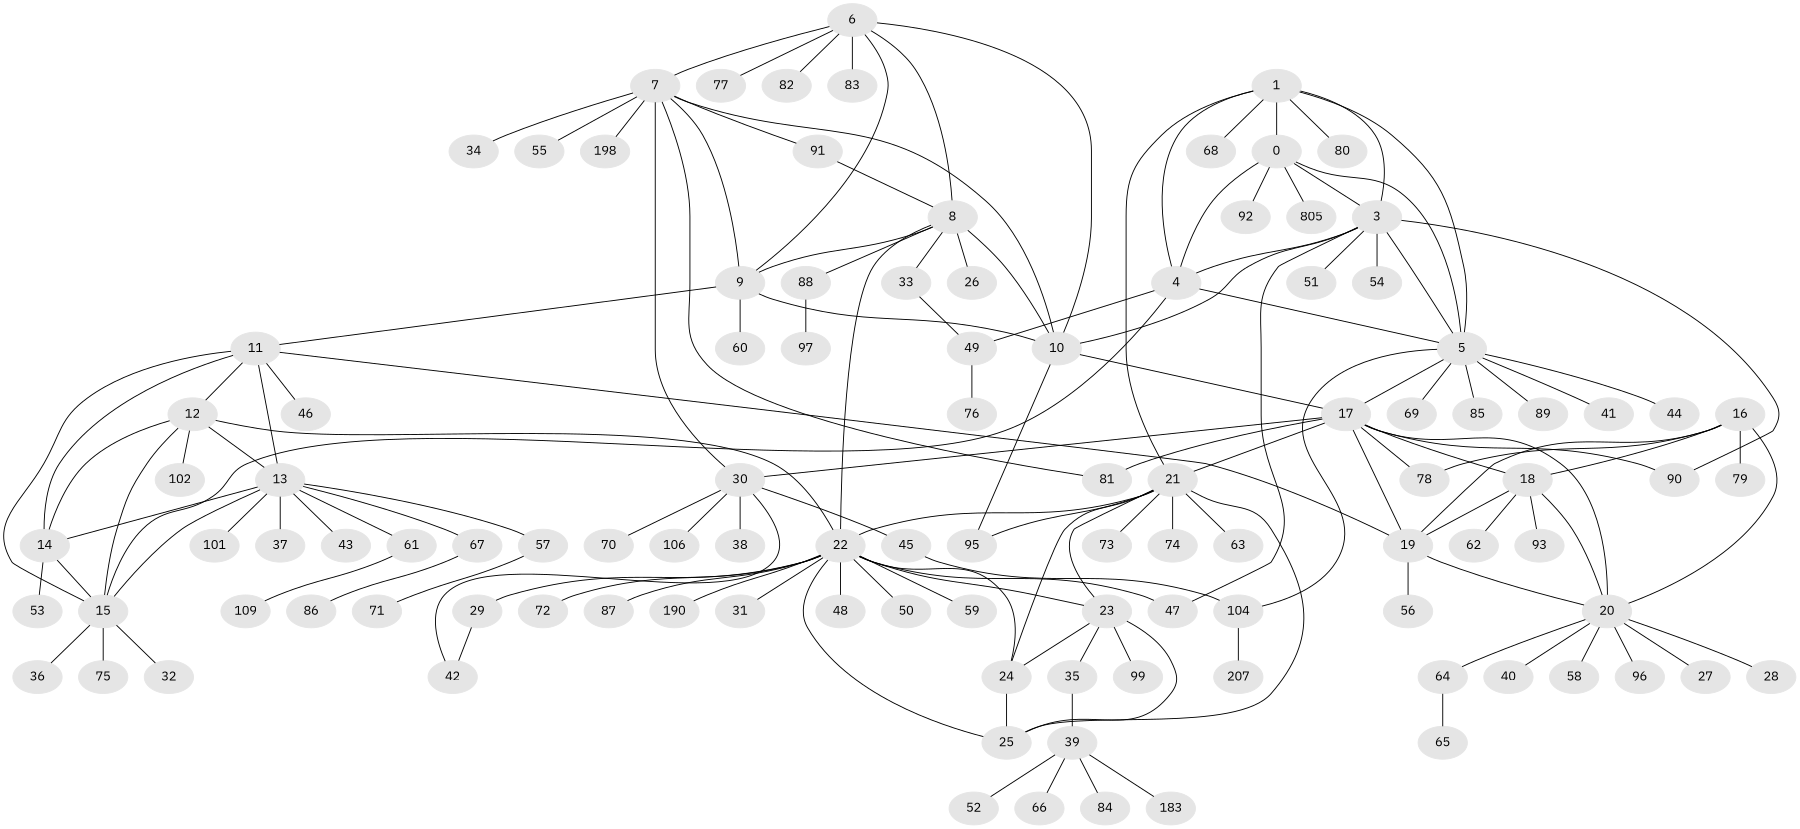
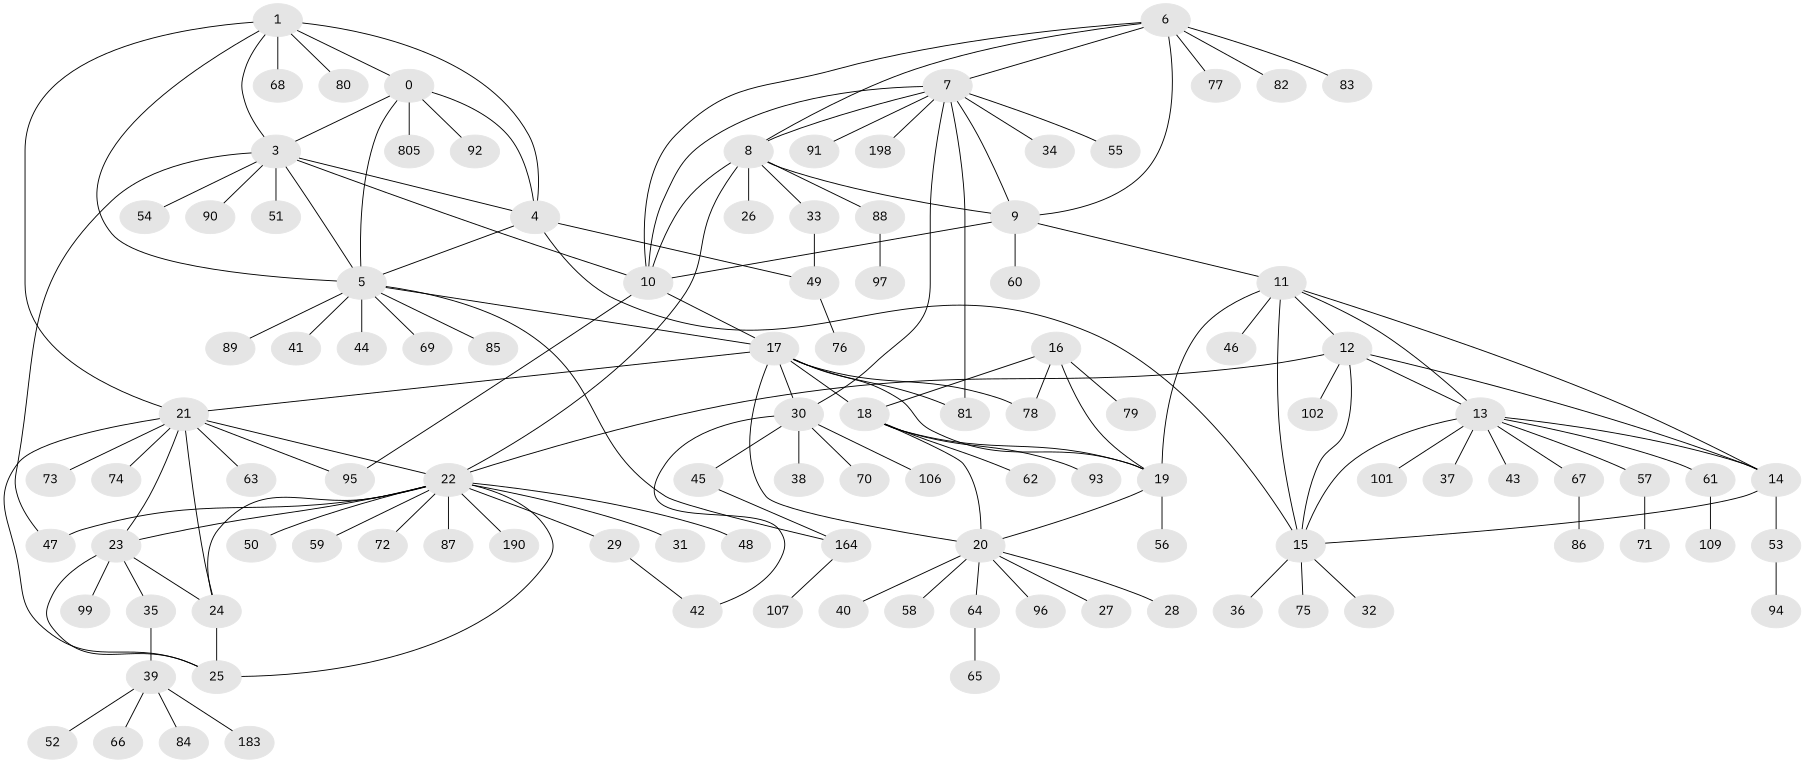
(885, 184) -> (845, 114)
(1510, 448) -> none
(1740, 539) -> none
(1238, 611) -> (846, 546)
none -> (1776, 611)
(1238, 677) -> (778, 611)
